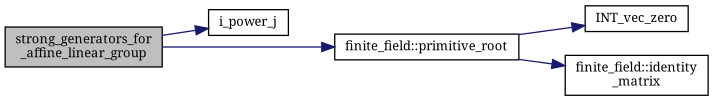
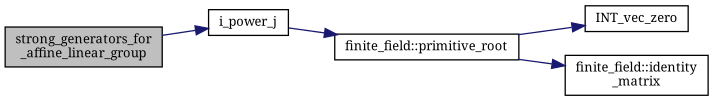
(242, 47) -> (307, 30)
